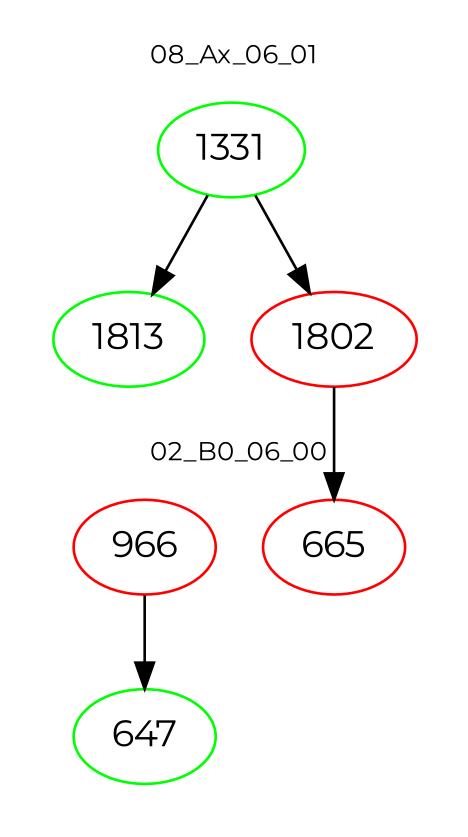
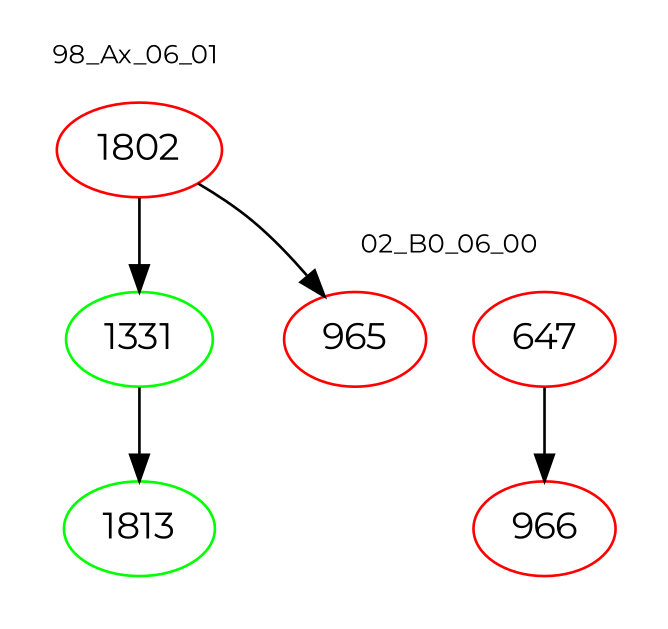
(234, 57) -> (137, 57)
(276, 232) -> (139, 232)
(334, 547) -> (355, 339)
(145, 629) -> (545, 421)
(145, 737) -> (545, 339)
